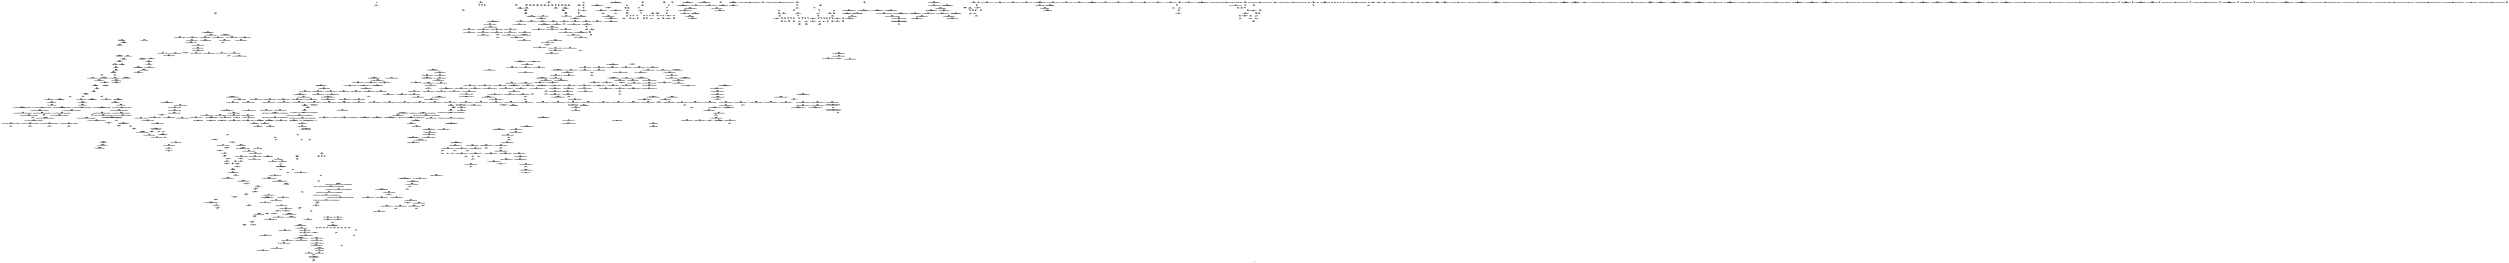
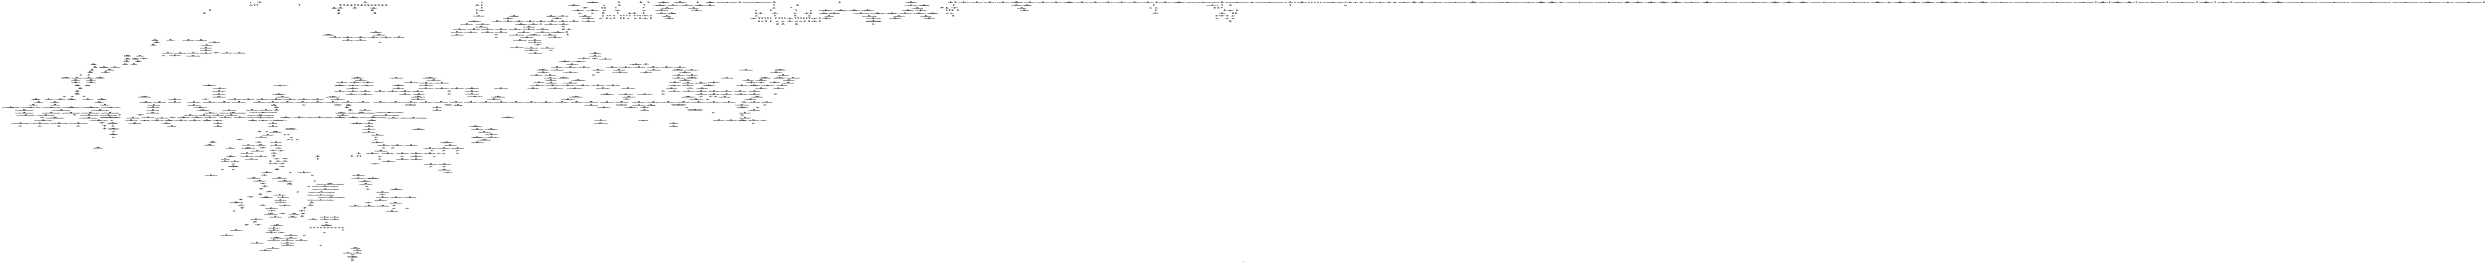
(451, 118) -> none
